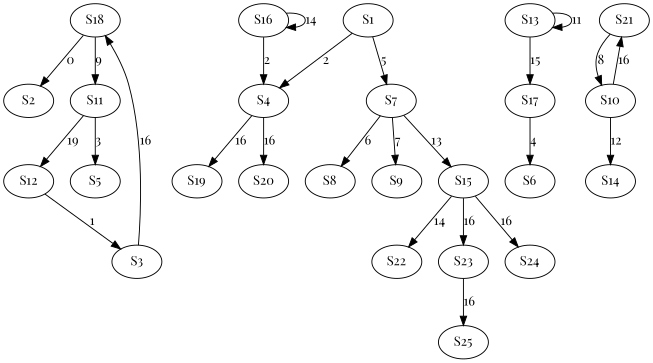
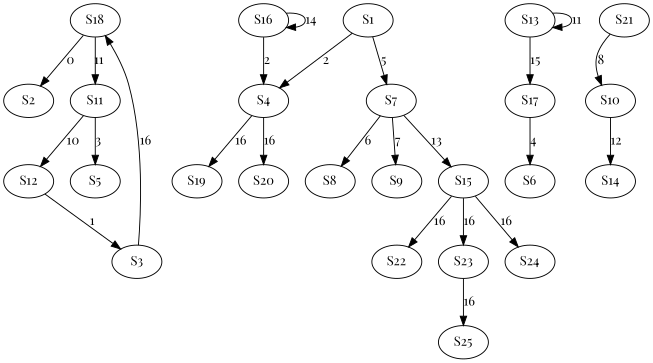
(99, 61) -> (99, 61)
(617, 65) -> none
(73, 141) -> (73, 141)
(440, 222) -> (440, 222)
